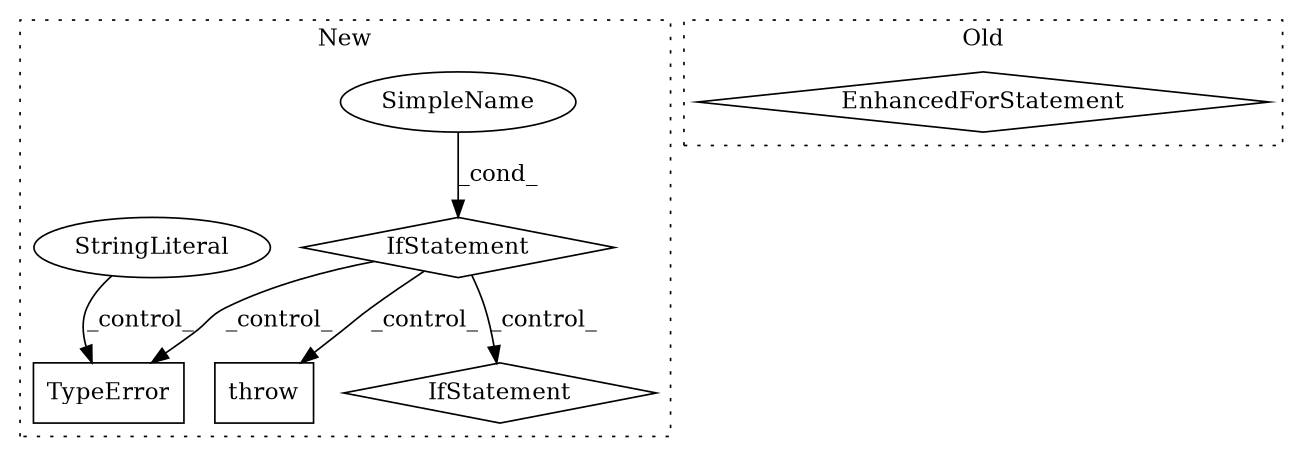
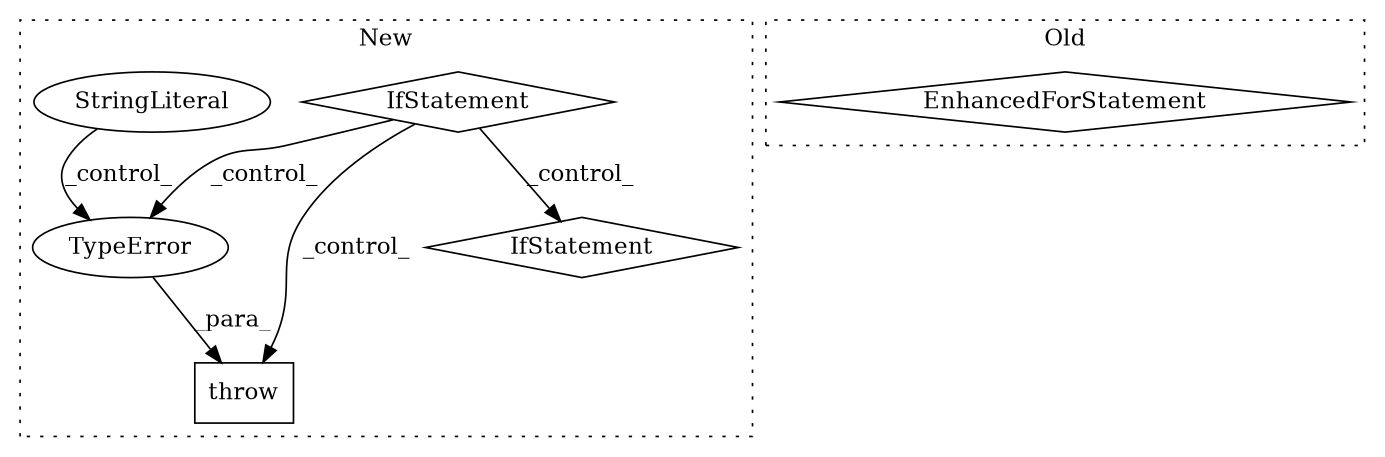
(458, 102) -> none
none -> (182, 313)
(109, 393) -> (130, 247)
